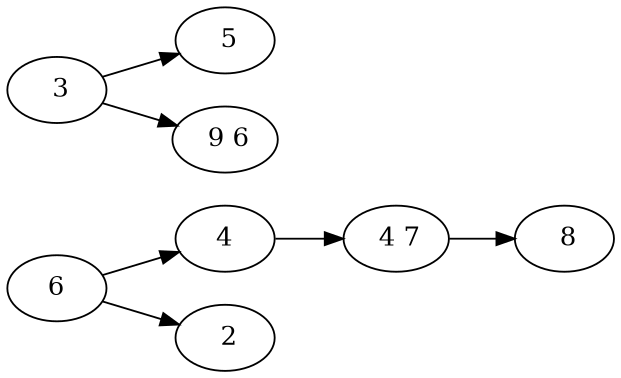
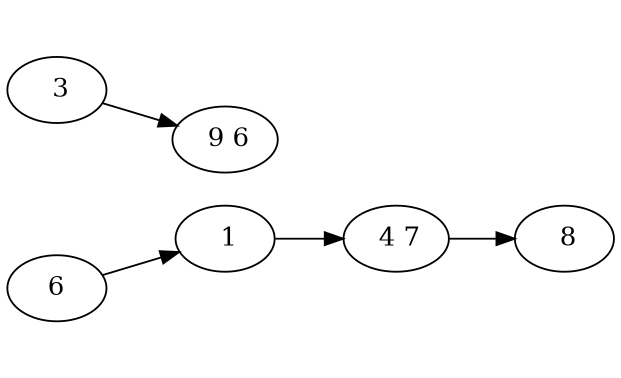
(225, 40) -> none
(225, 239) -> (225, 239)
(225, 338) -> none
